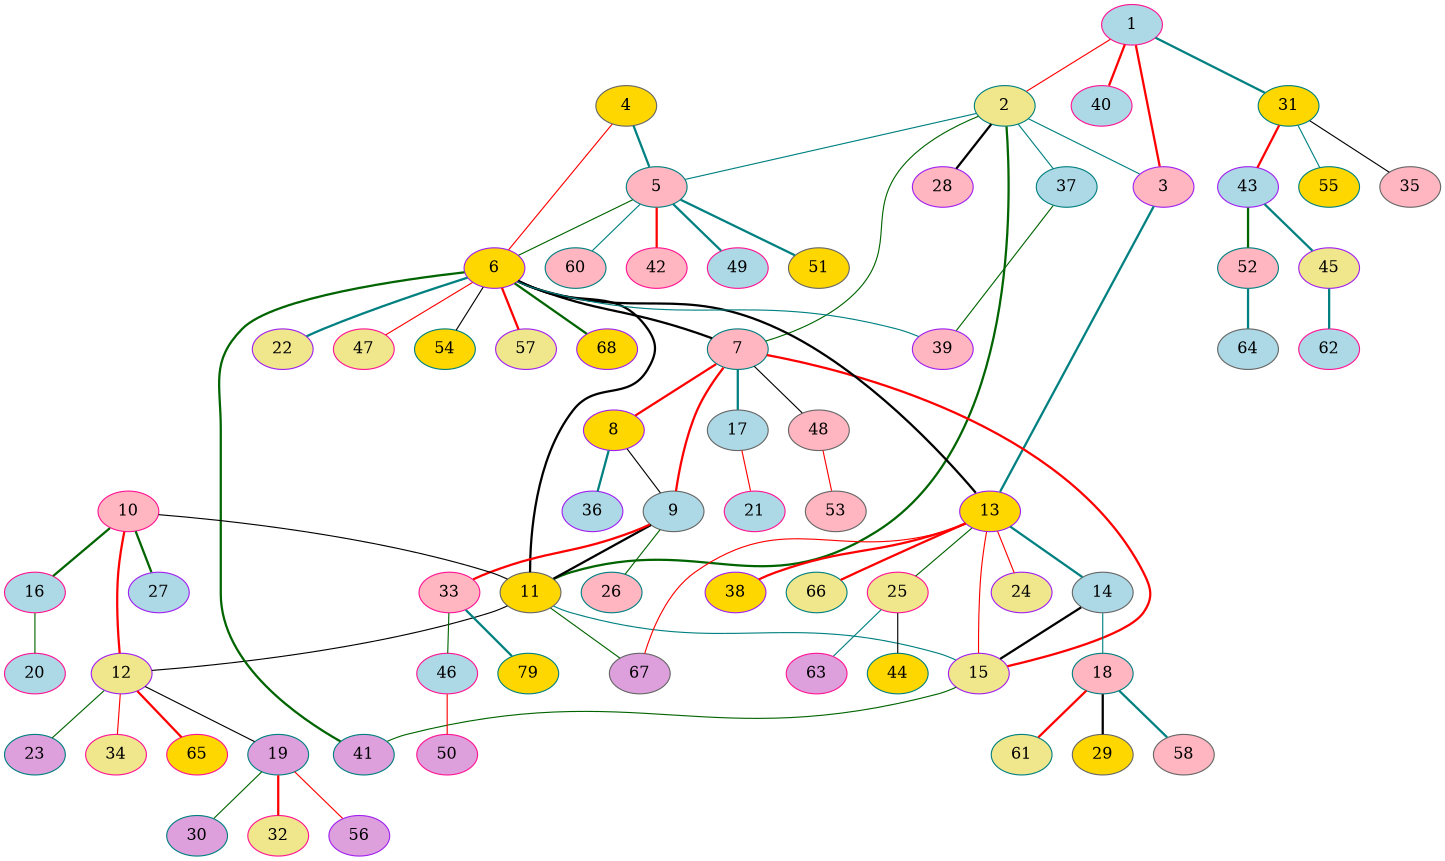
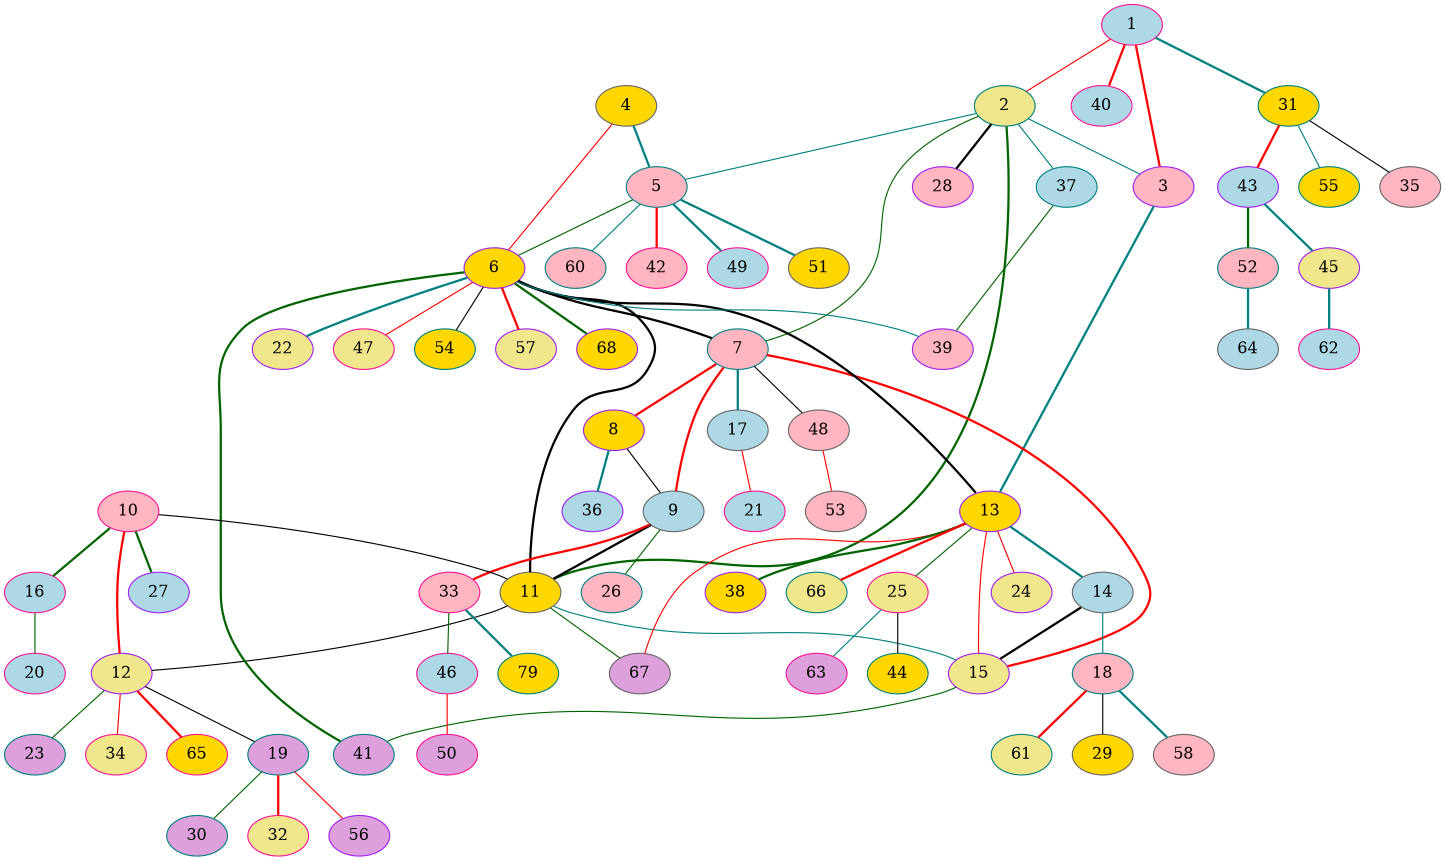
(862, 551) -> (862, 551)
(1103, 714) -> (1103, 714)
